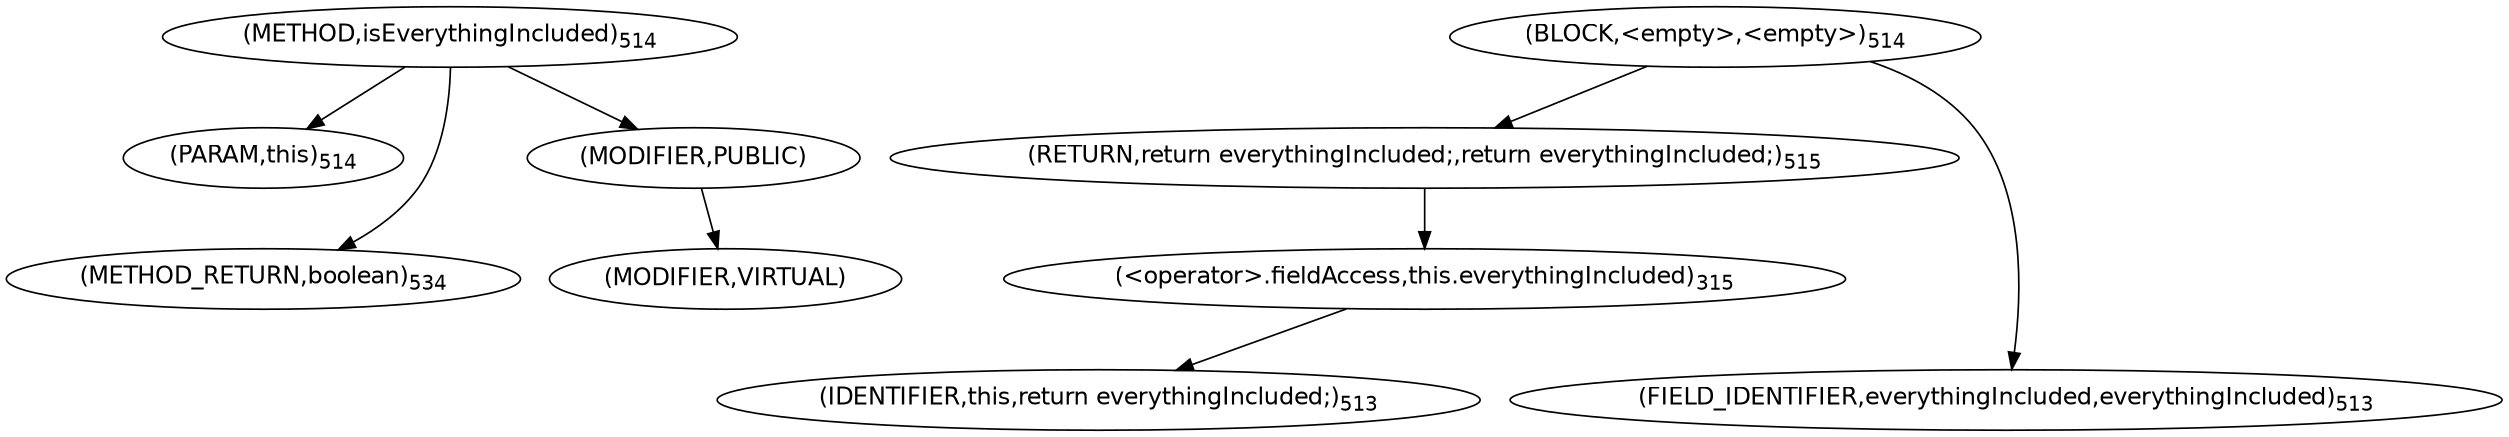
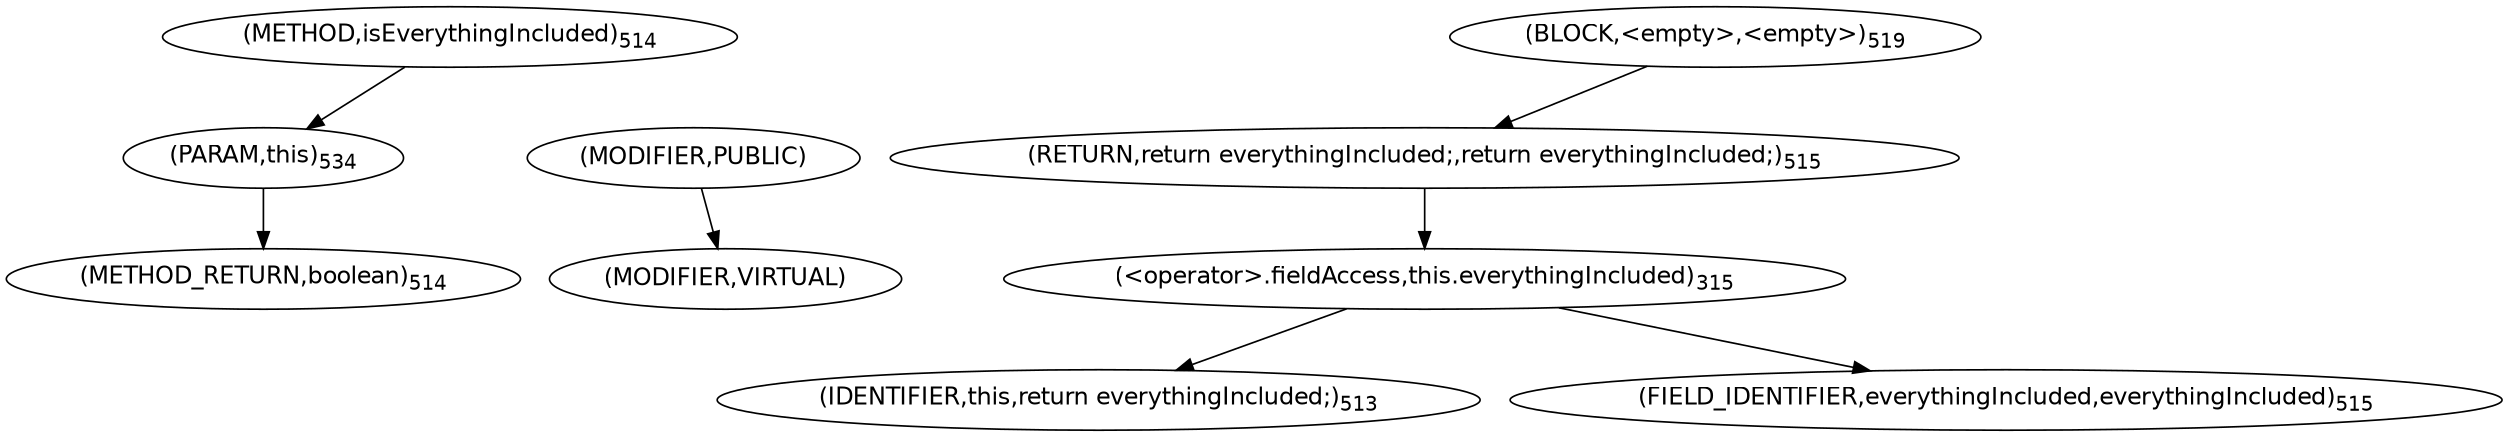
(1887, 34) -> (1887, 34)
(565, 94) -> none
(338, 155) -> (338, 155)
(429, 170) -> (263, 210)
(2001, 175) -> (1706, 338)
(428, 276) -> (428, 276)
(2355, 397) -> (2355, 397)
